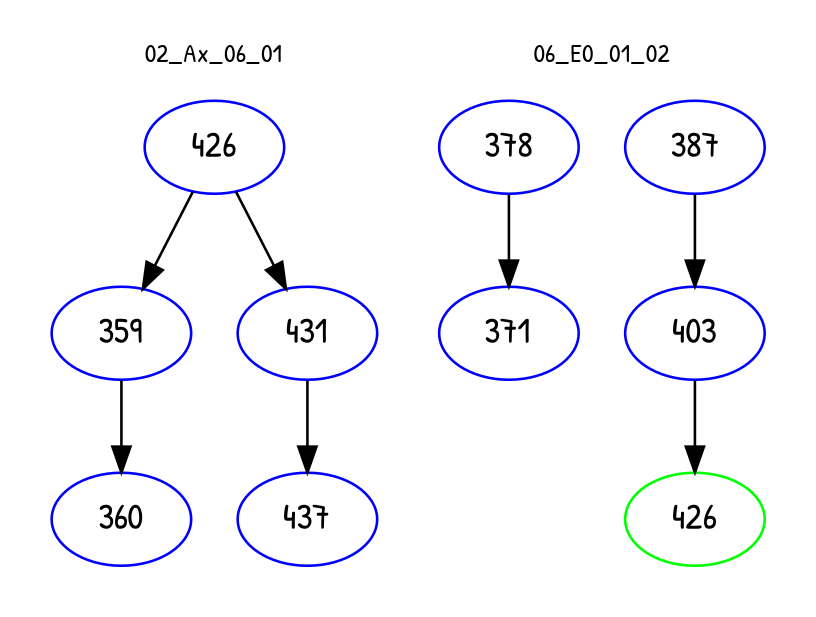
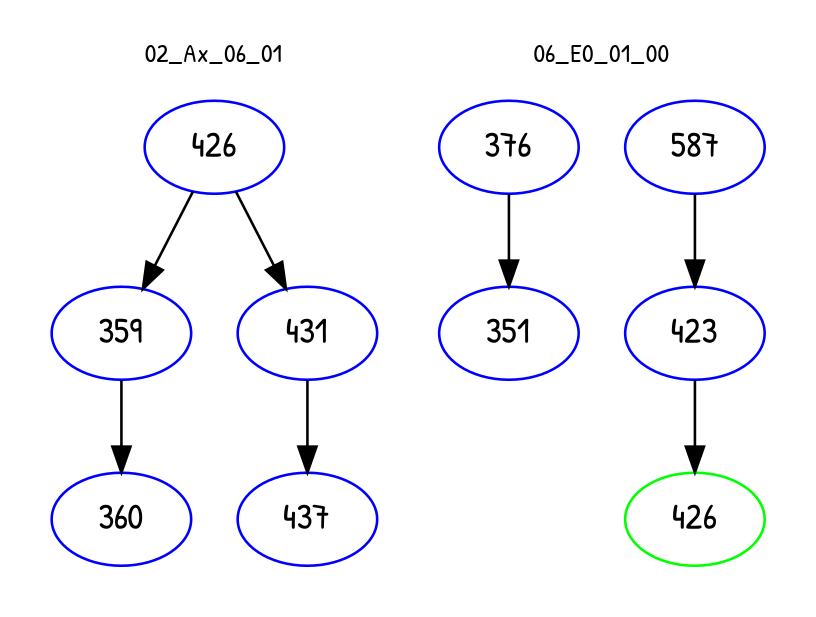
(602, 56) -> (602, 56)
(509, 147) -> (509, 147)
(695, 147) -> (695, 147)
(509, 333) -> (509, 333)
(695, 333) -> (695, 333)
